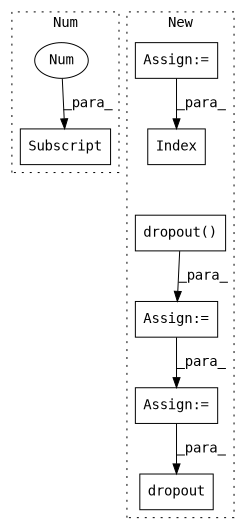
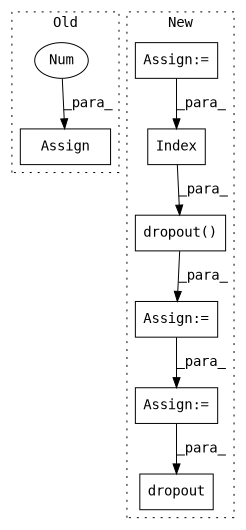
(65, 23) -> (65, 23)
(65, 147) -> (65, 147)
none -> (178, 185)
